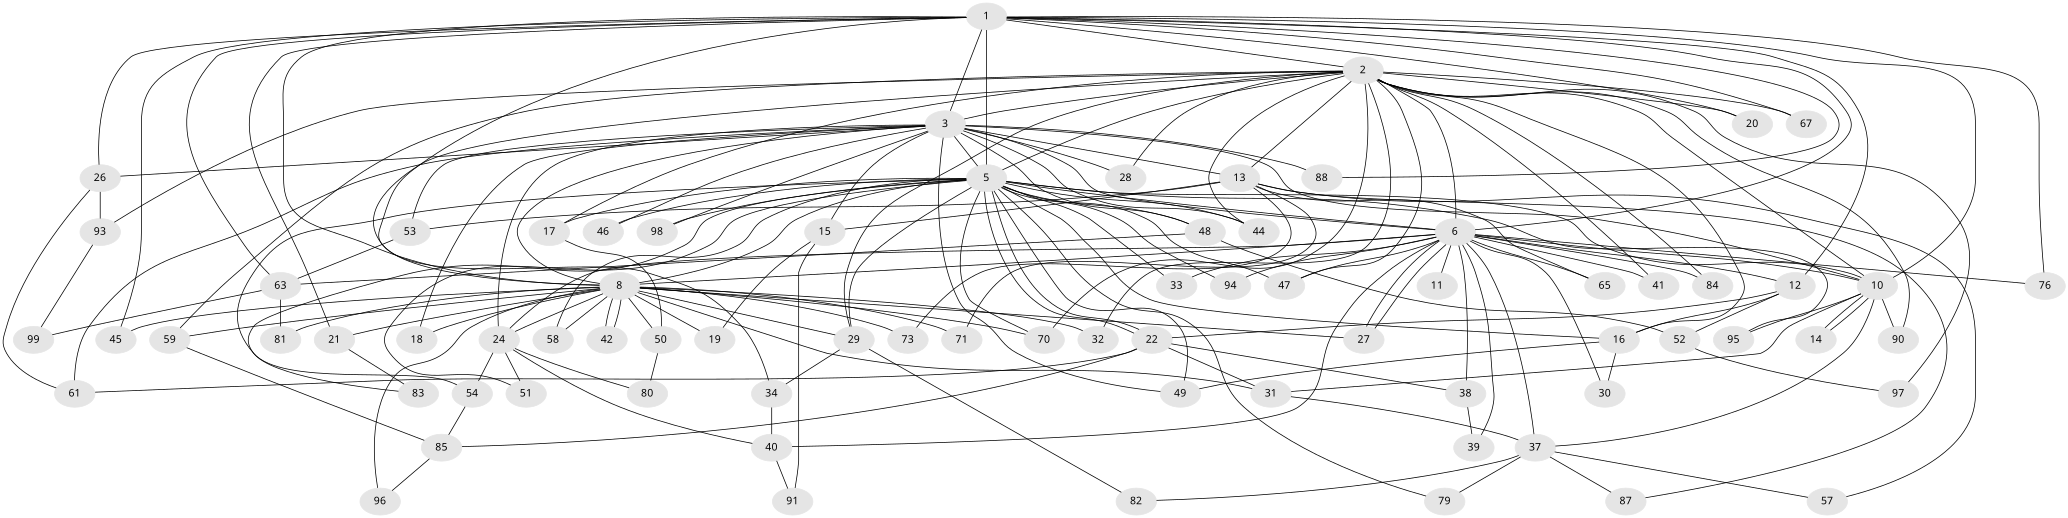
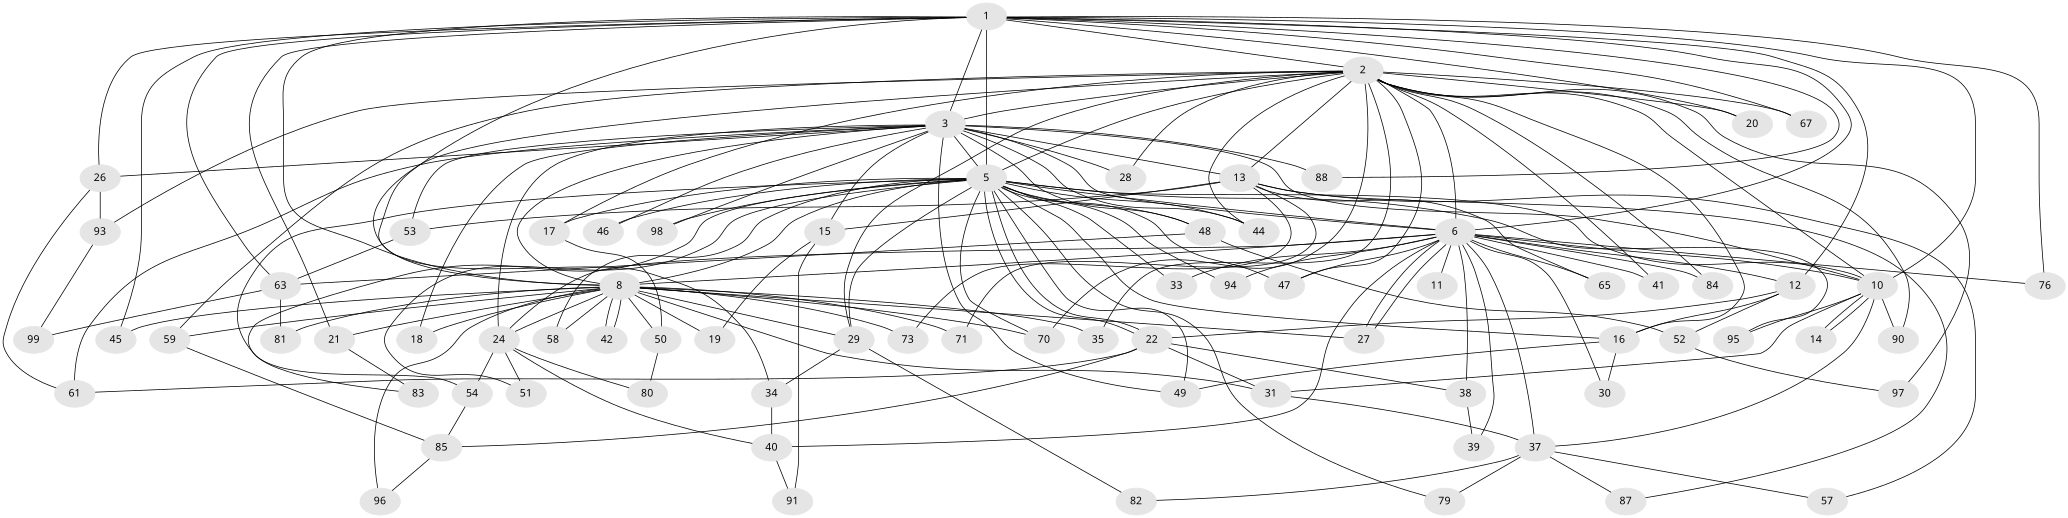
(1098, 340) -> (1098, 340)
